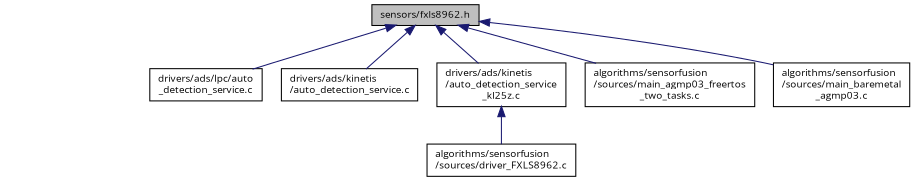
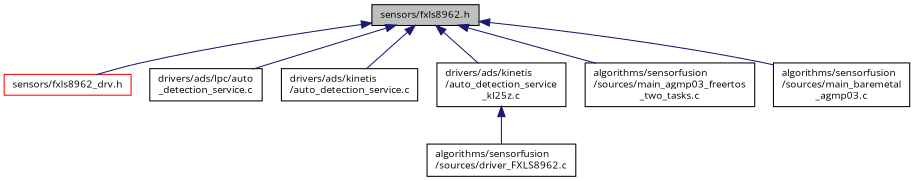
none -> (68, 85)
